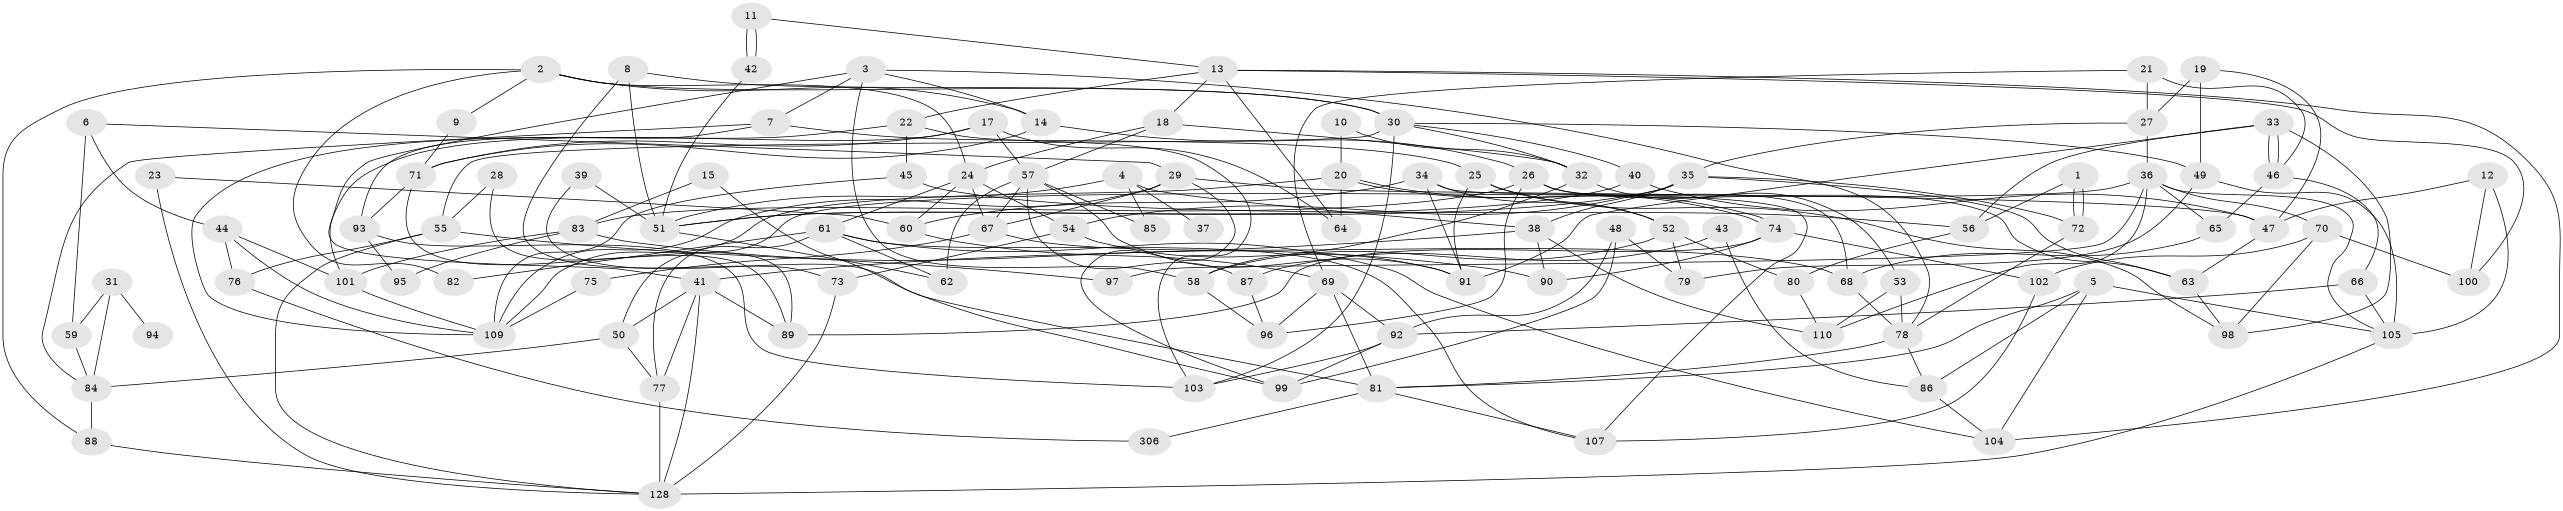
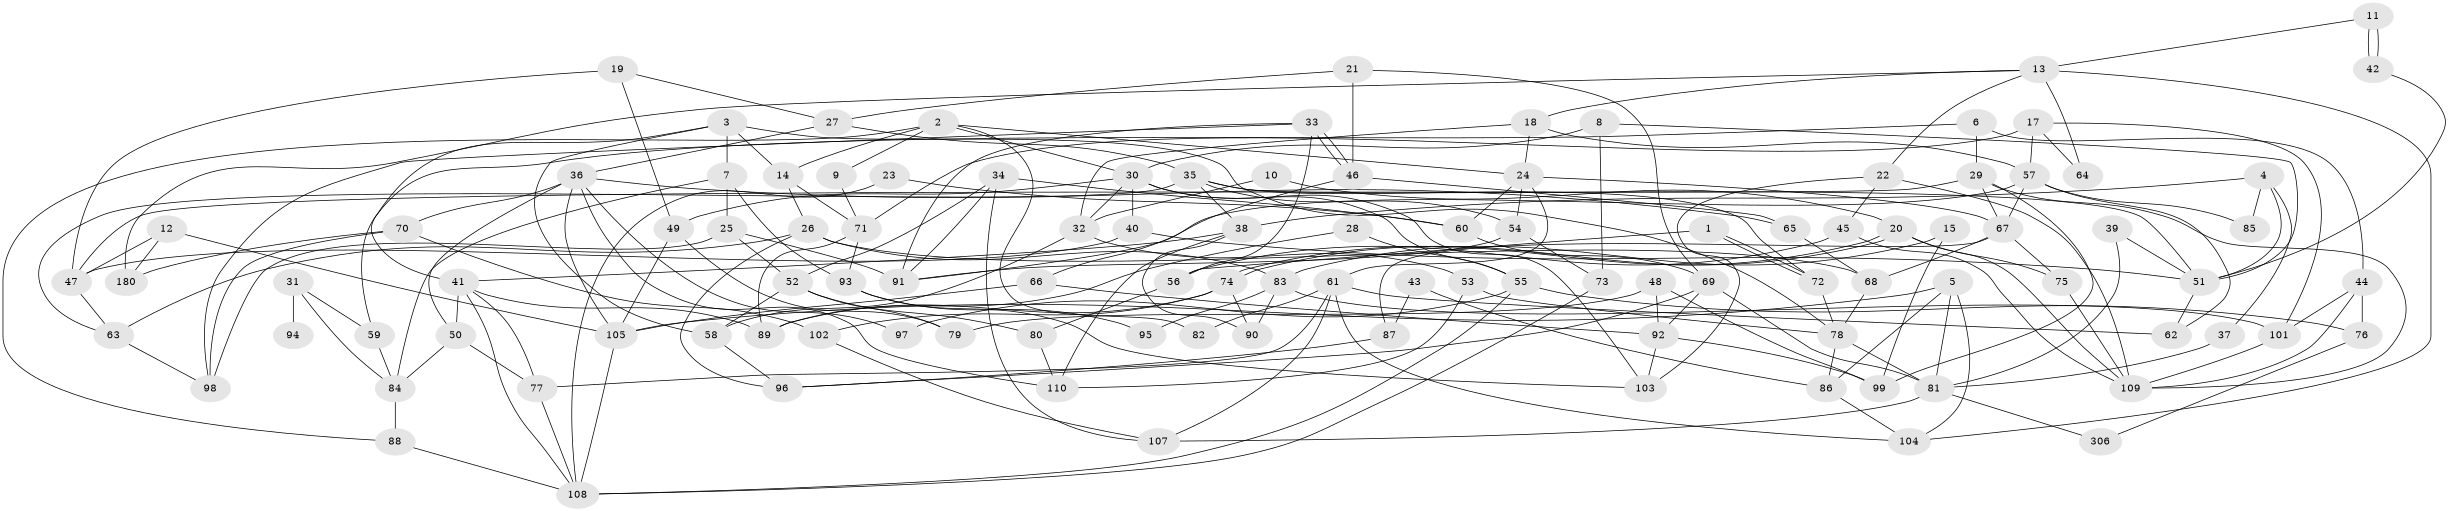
(1341, 203) -> (1979, 256)
(1069, 260) -> (1643, 244)
(2469, 282) -> (126, 282)
none -> (2083, 373)
(660, 495) -> (578, 495)
